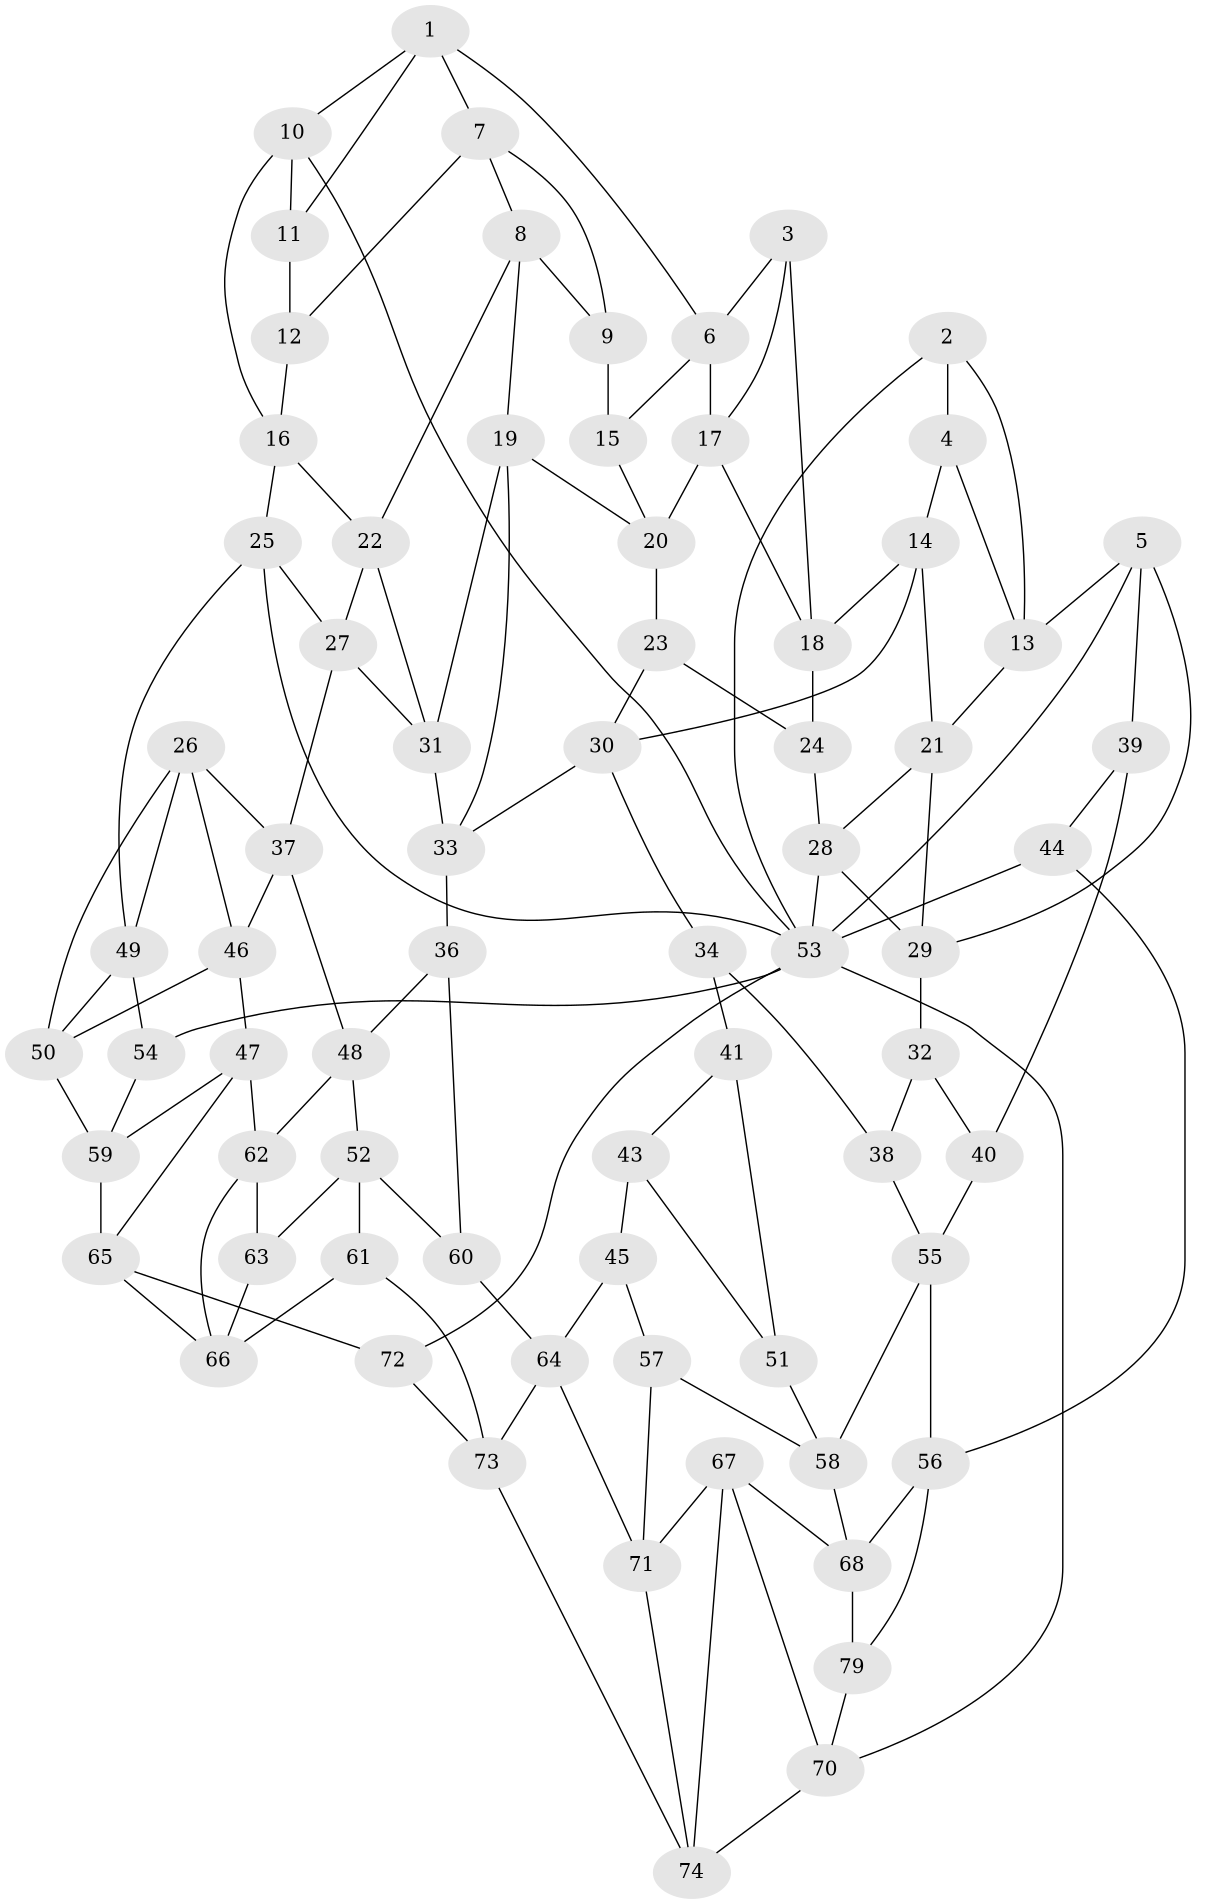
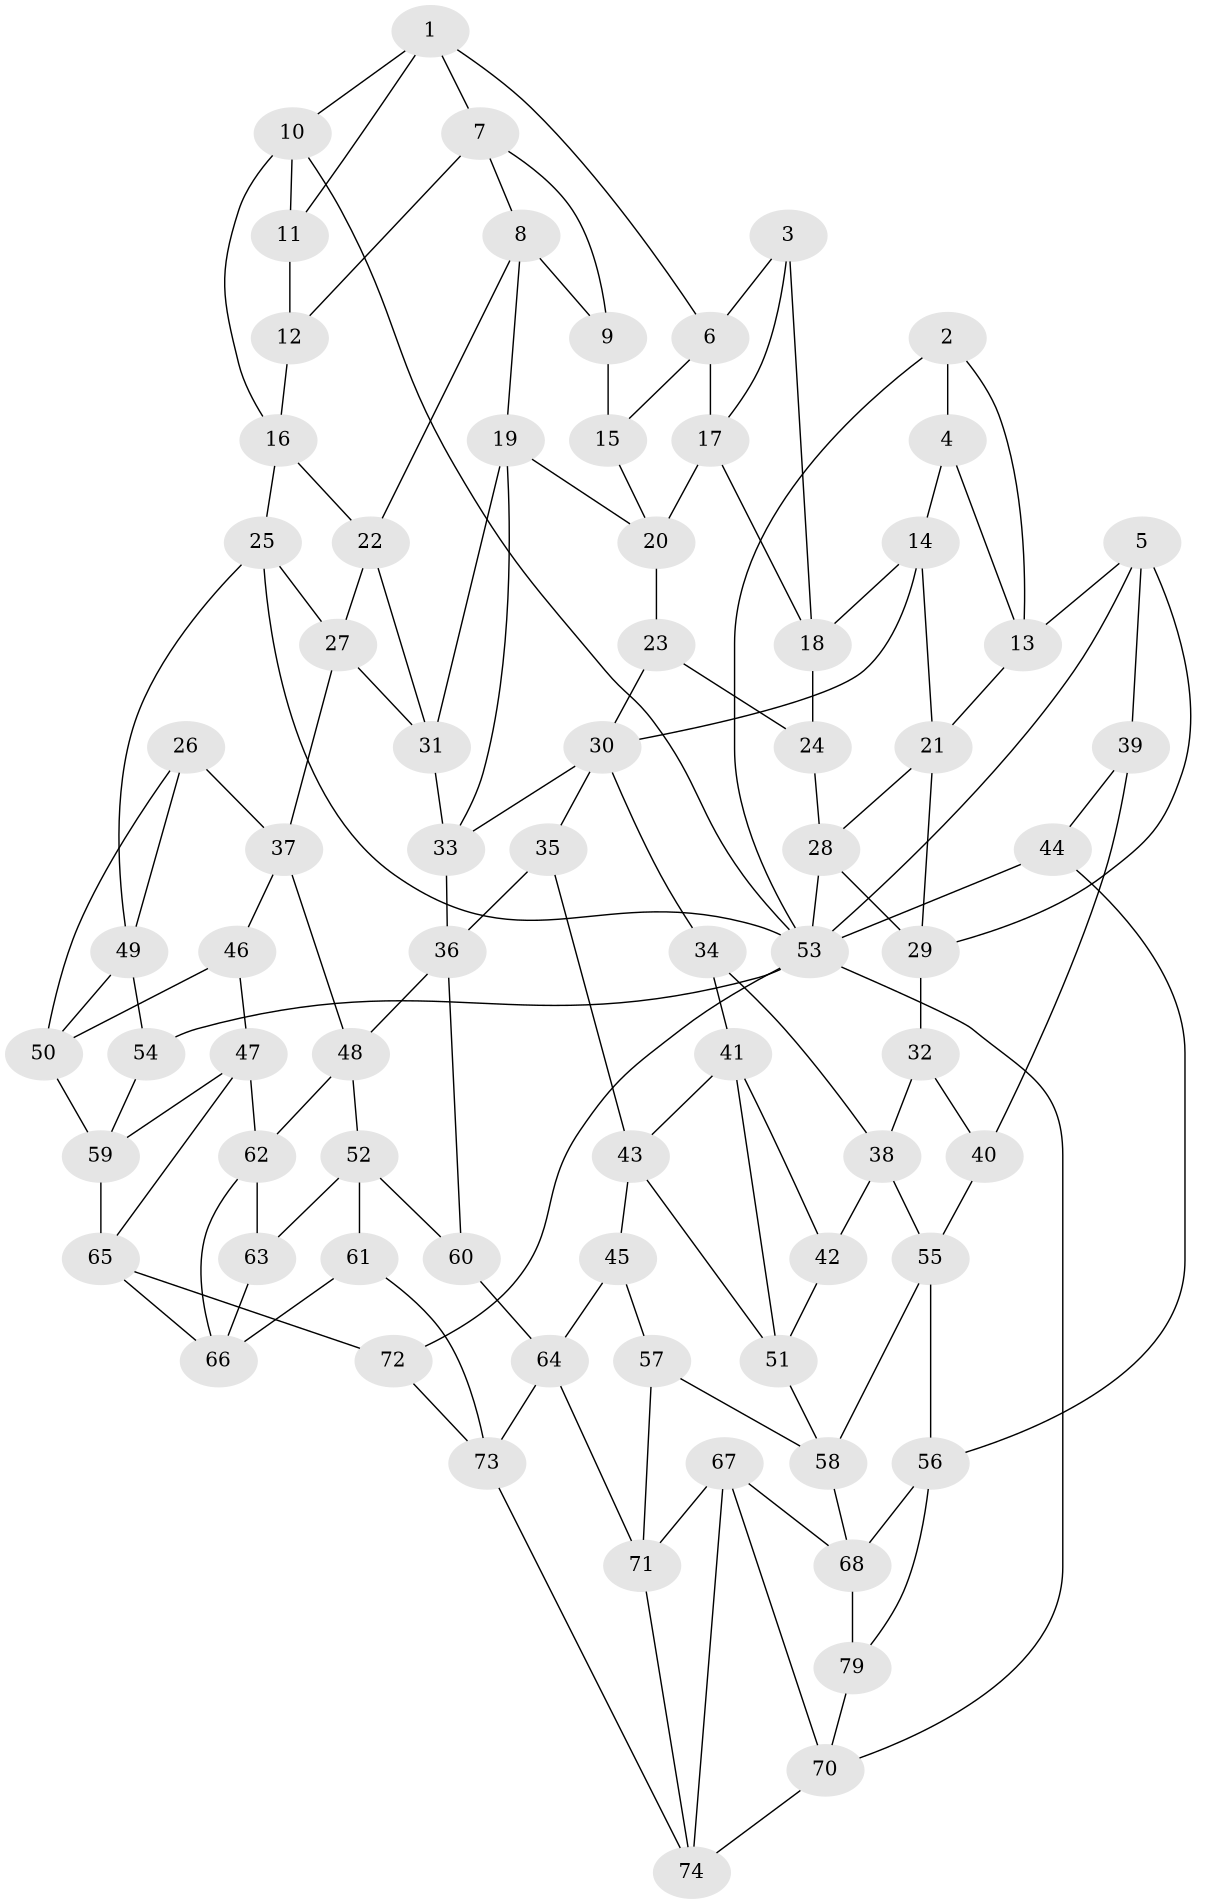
(212, 850) -> none
none -> (548, 850)
none -> (828, 1259)
